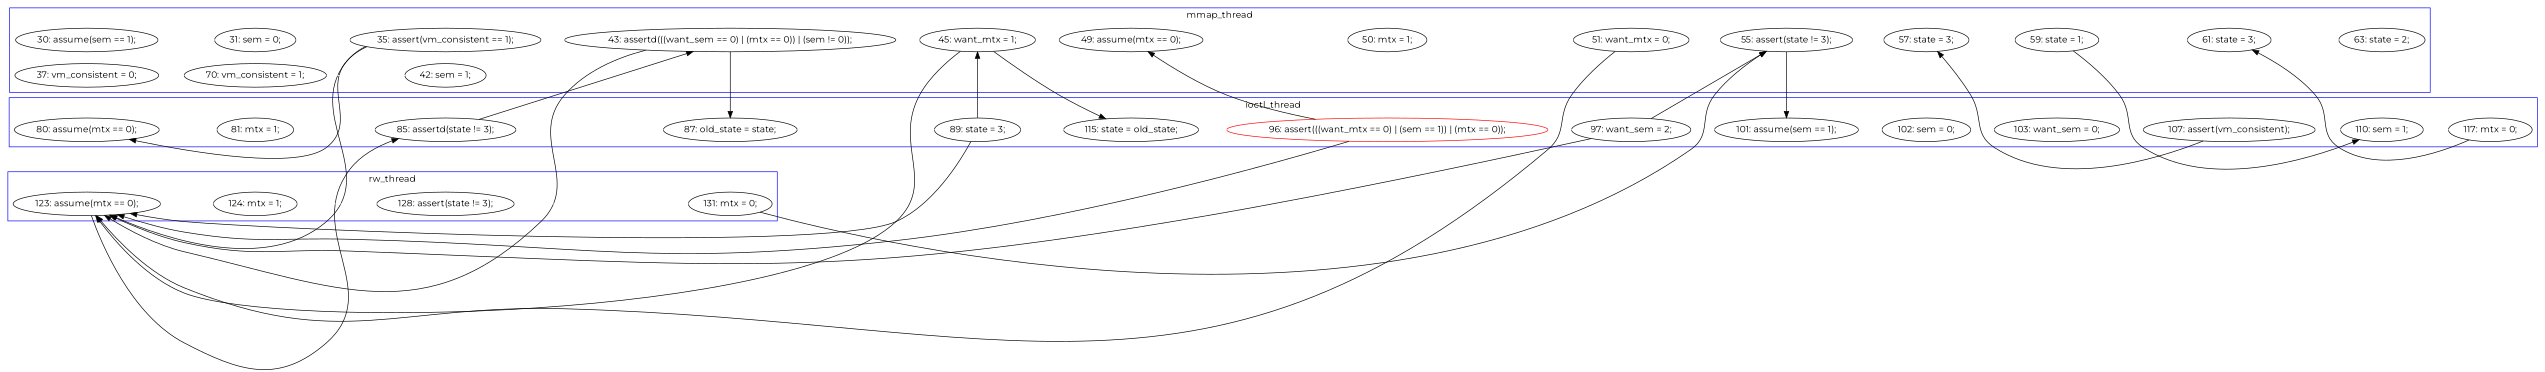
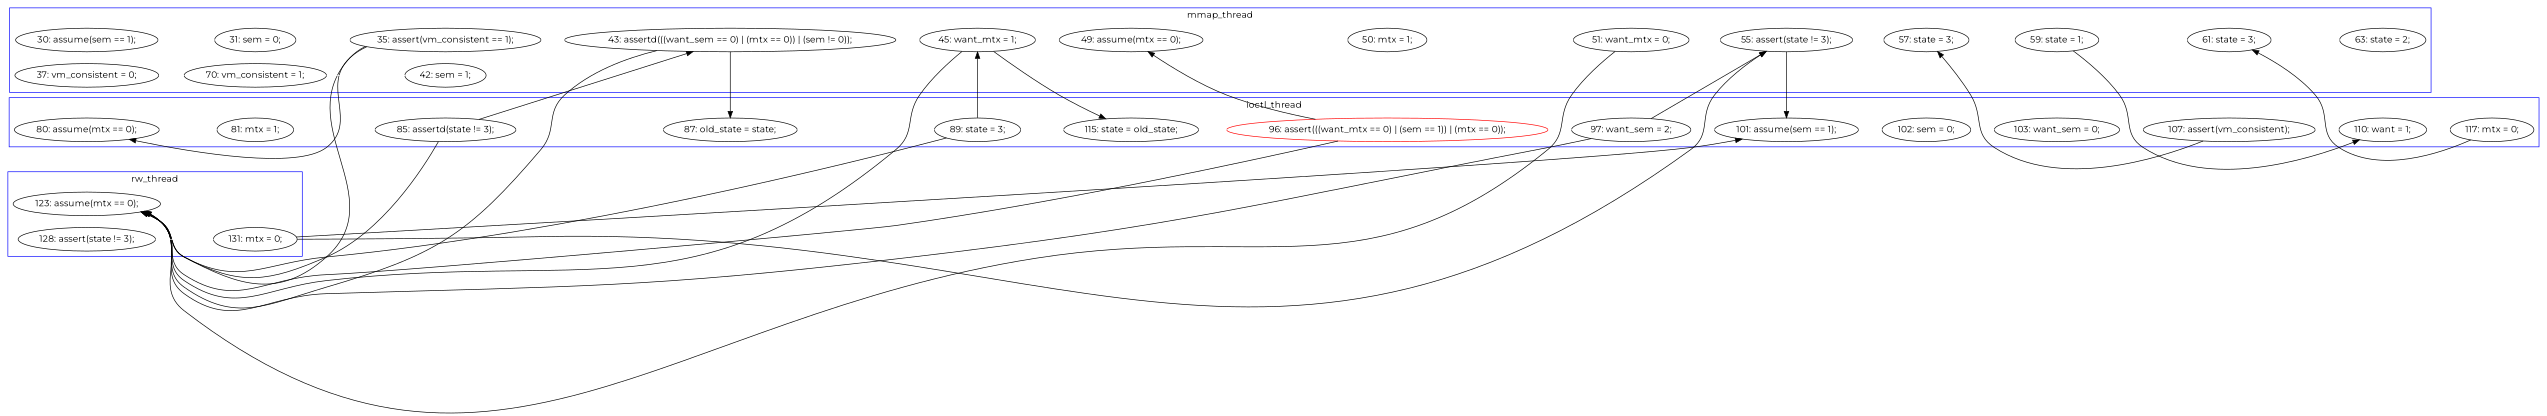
(2382, 130) -> (2383, 130)
none -> (1016, 195)
(255, 204) -> none
(293, 364) -> (306, 266)
